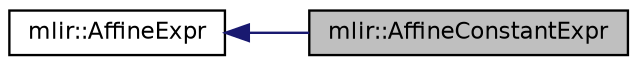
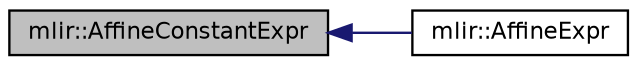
(279, 33) -> (382, 33)
